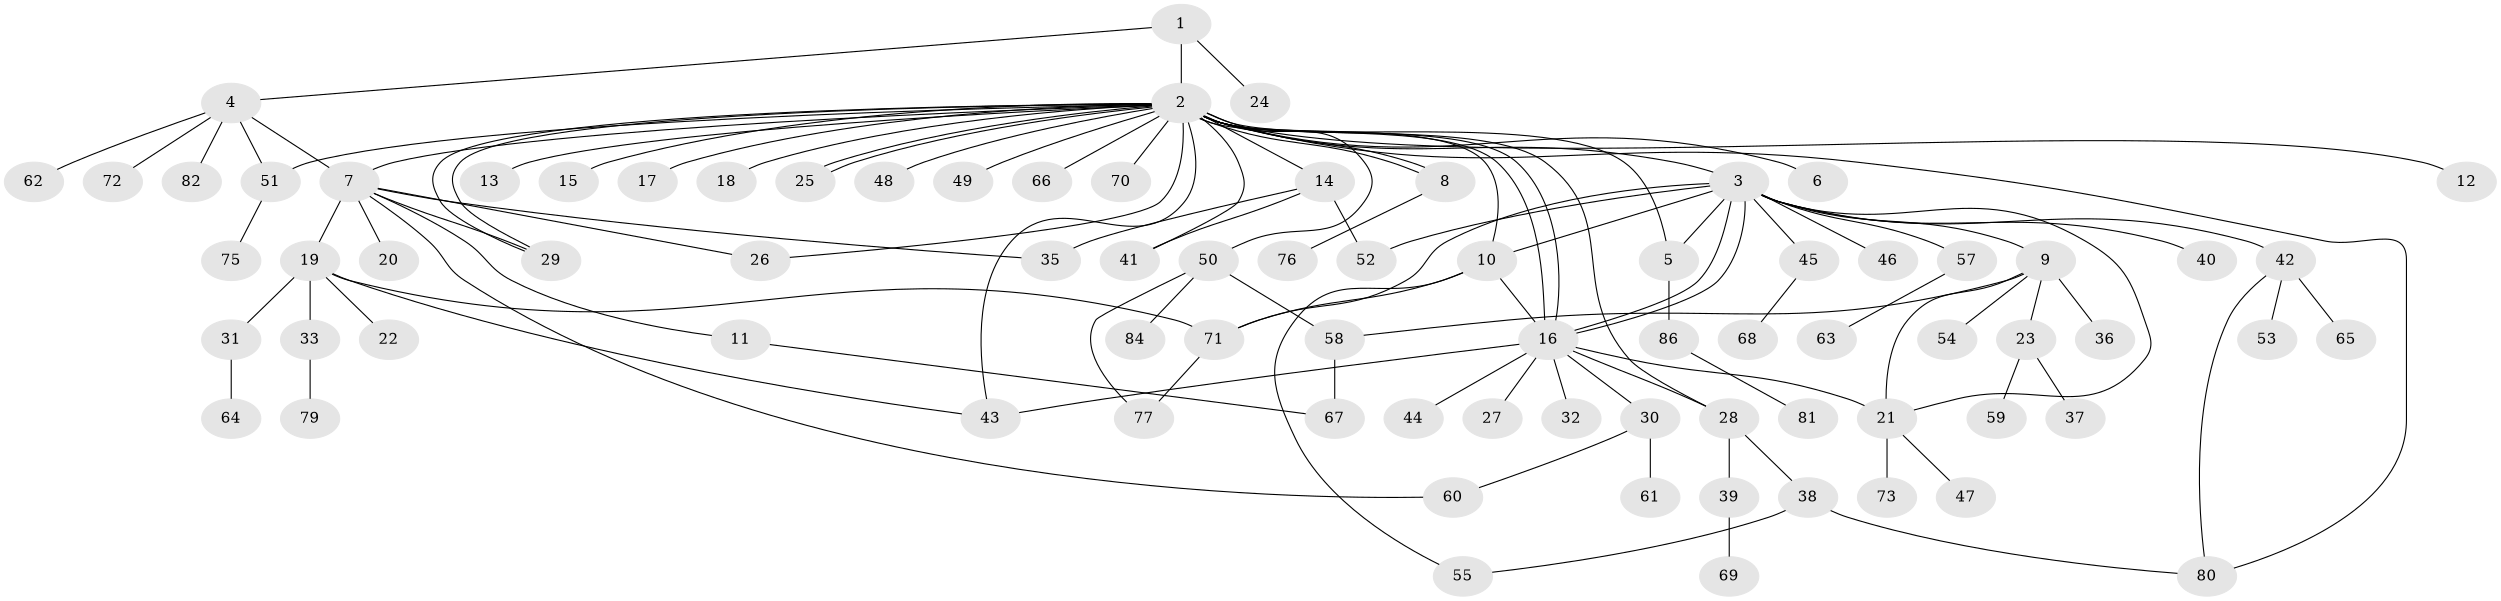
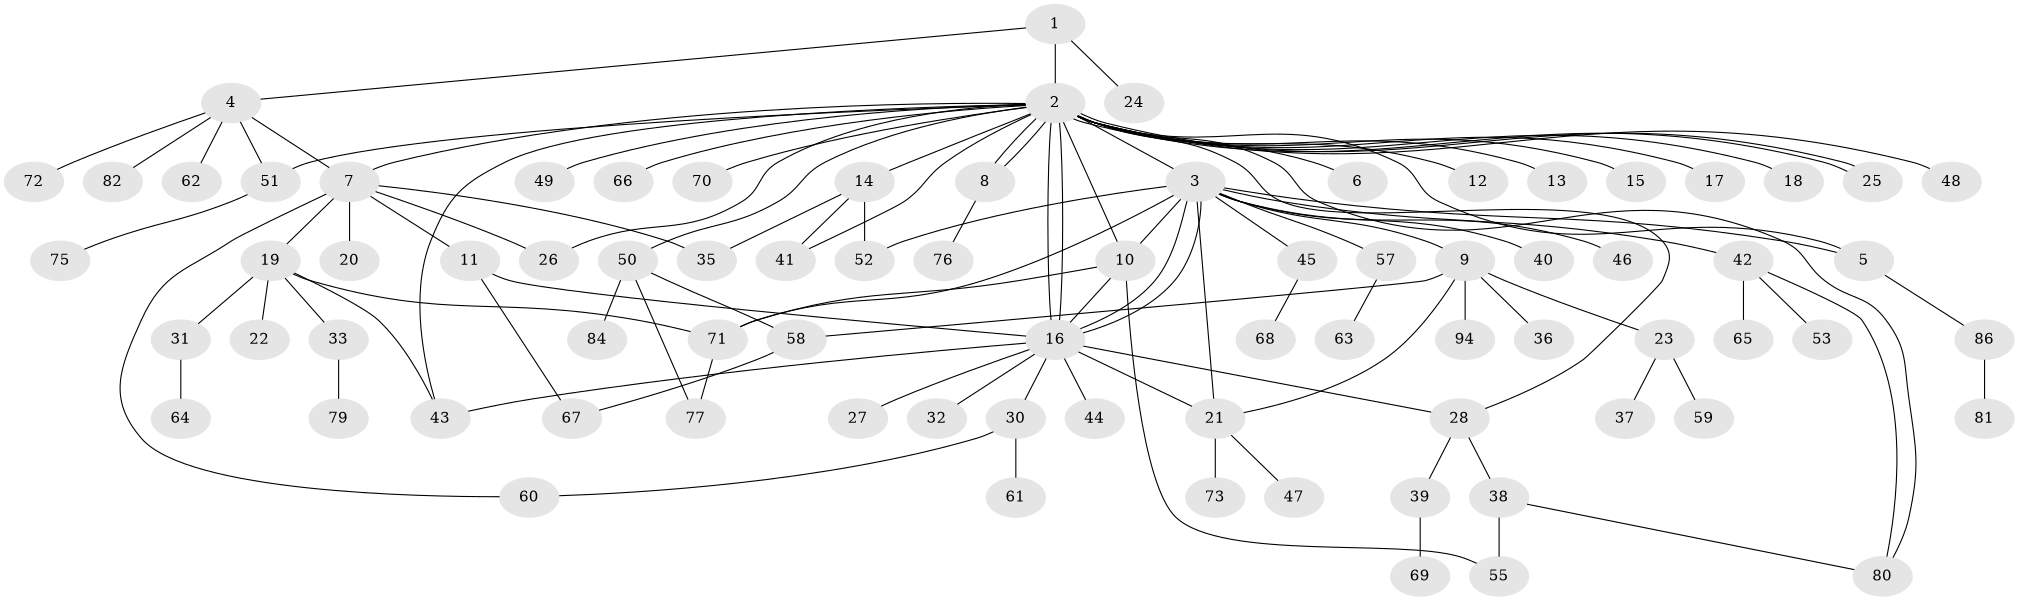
(551, 261) -> none
none -> (758, 311)
(1947, 340) -> (1465, 340)
